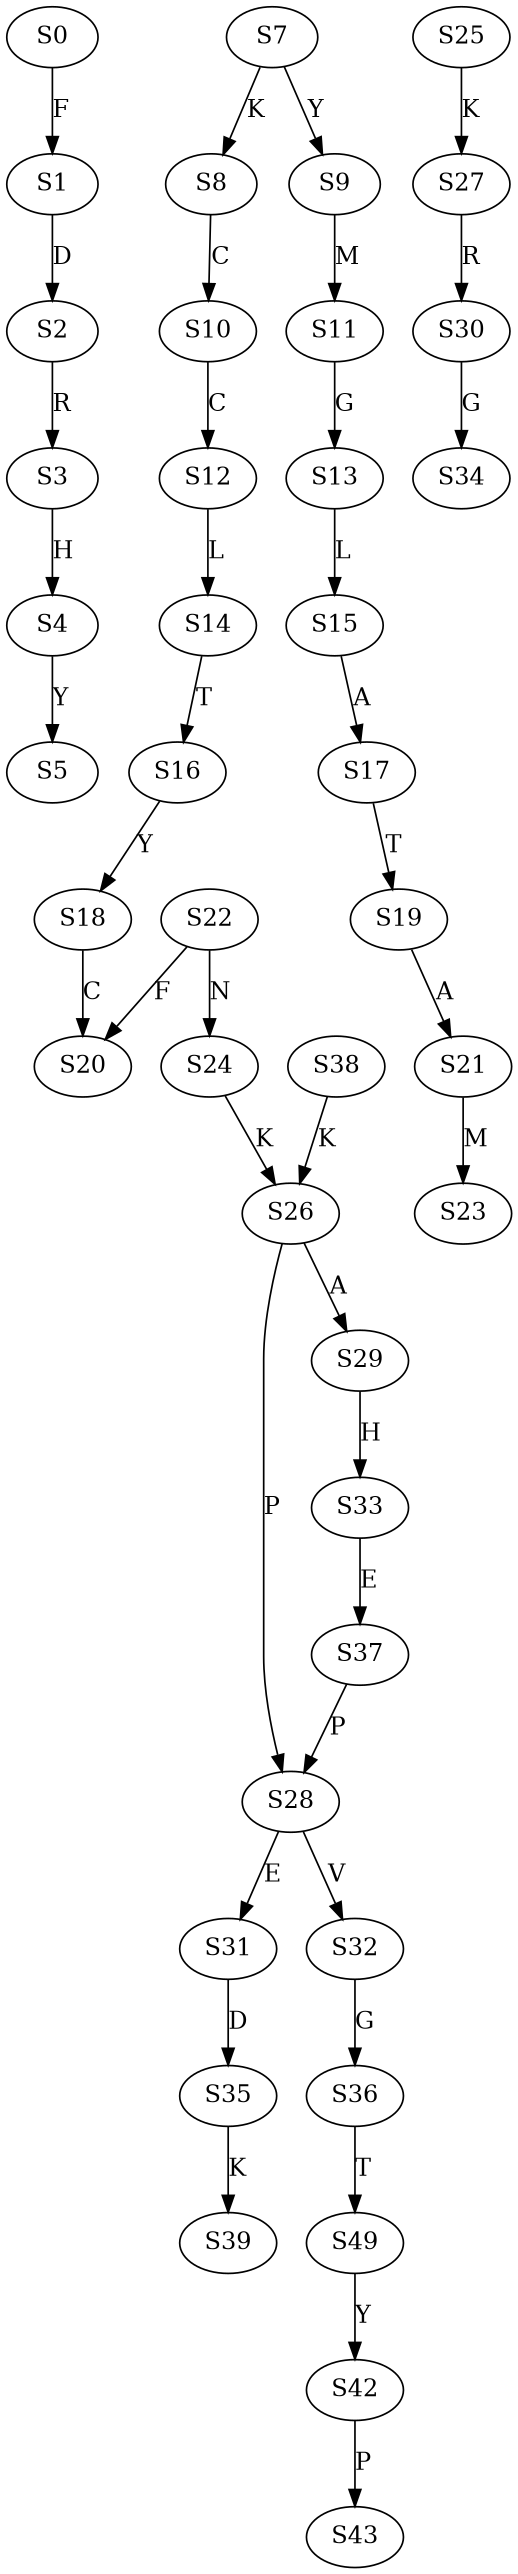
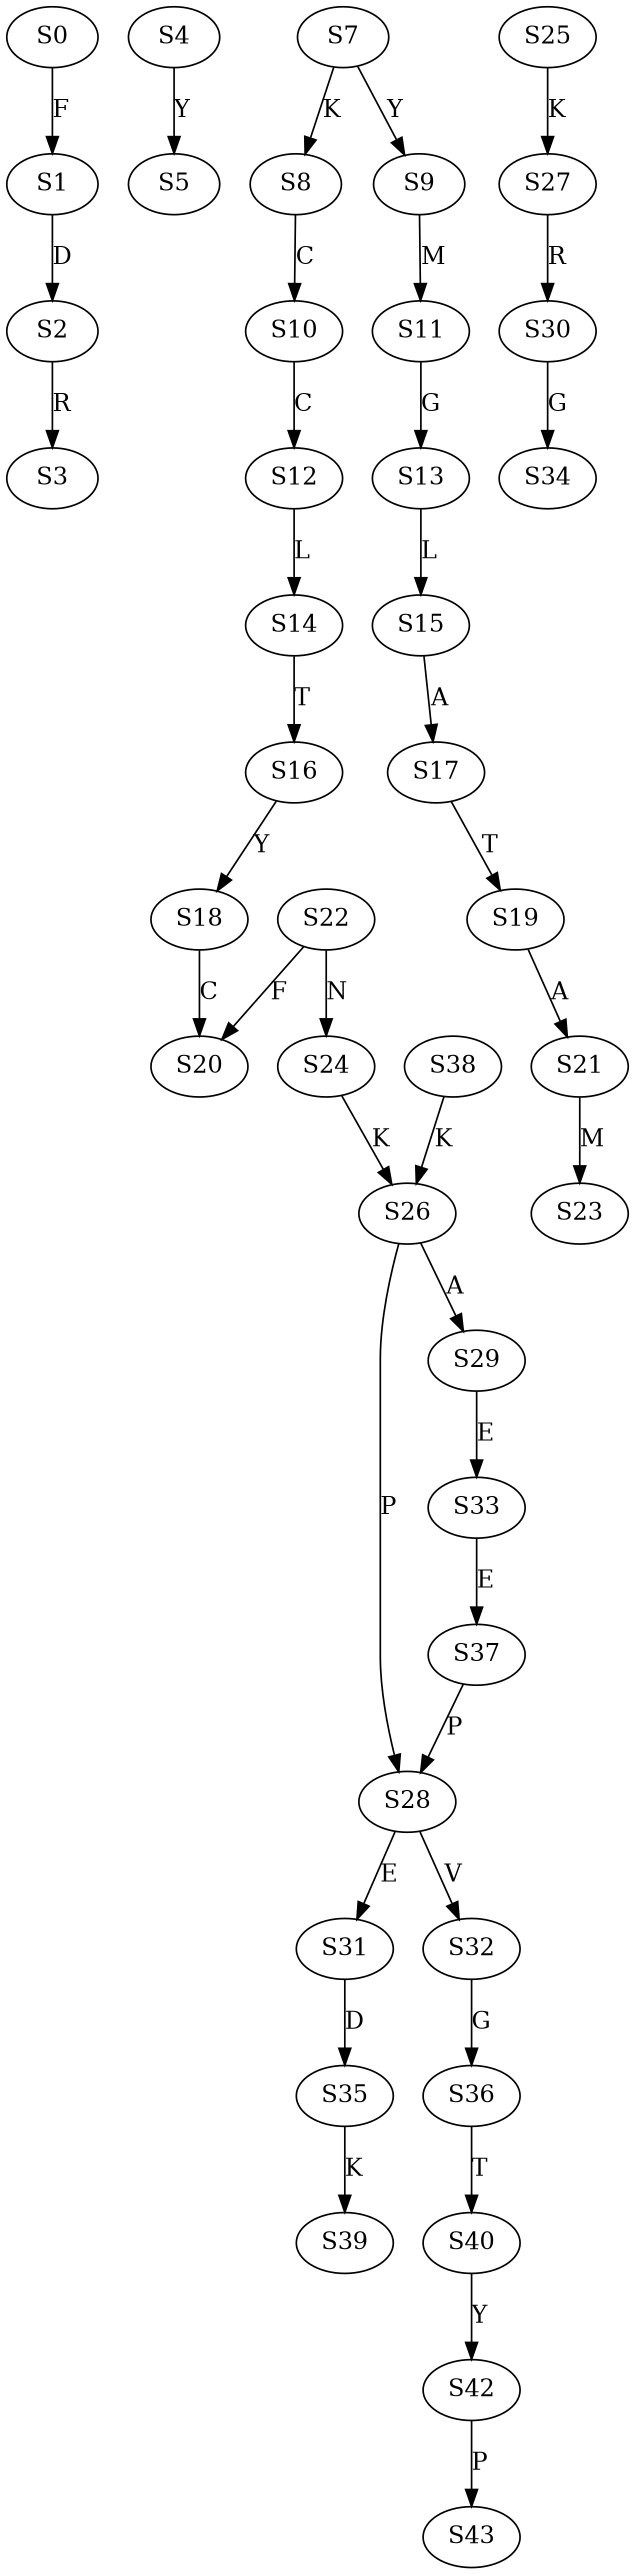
(52, 543) -> none
(371, 1434) -> (486, 1434)
(355, 2243) -> (472, 2243)
